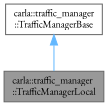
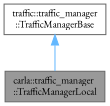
(54, 19) -> (55, 19)
